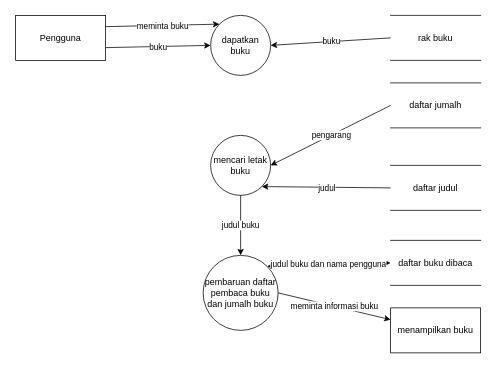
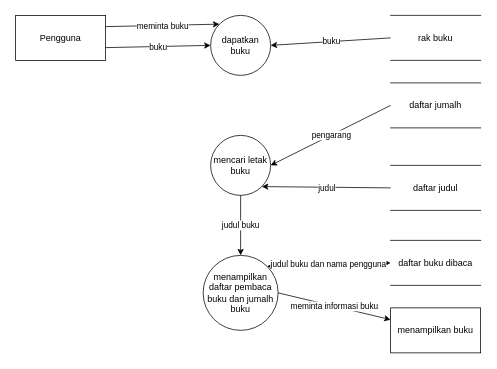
(240, 293) -> (240, 293)
